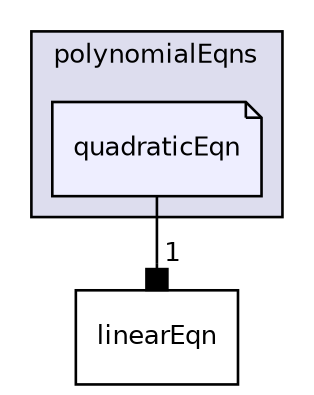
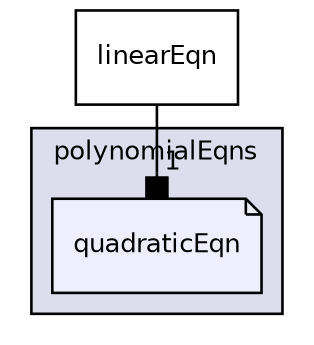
(157, 234) -> (157, 144)
